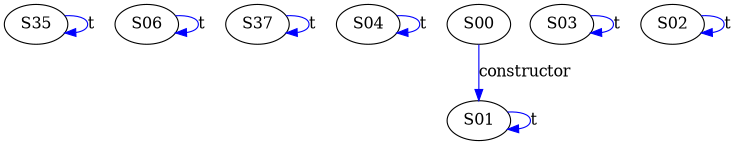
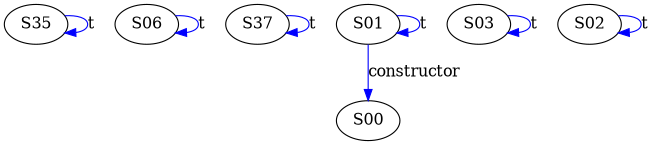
(368, 24) -> none
(479, 67) -> (368, 67)
